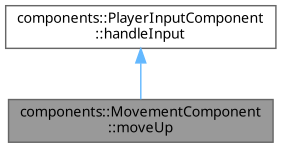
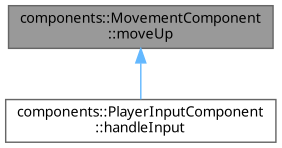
(141, 81) -> (141, 81)
